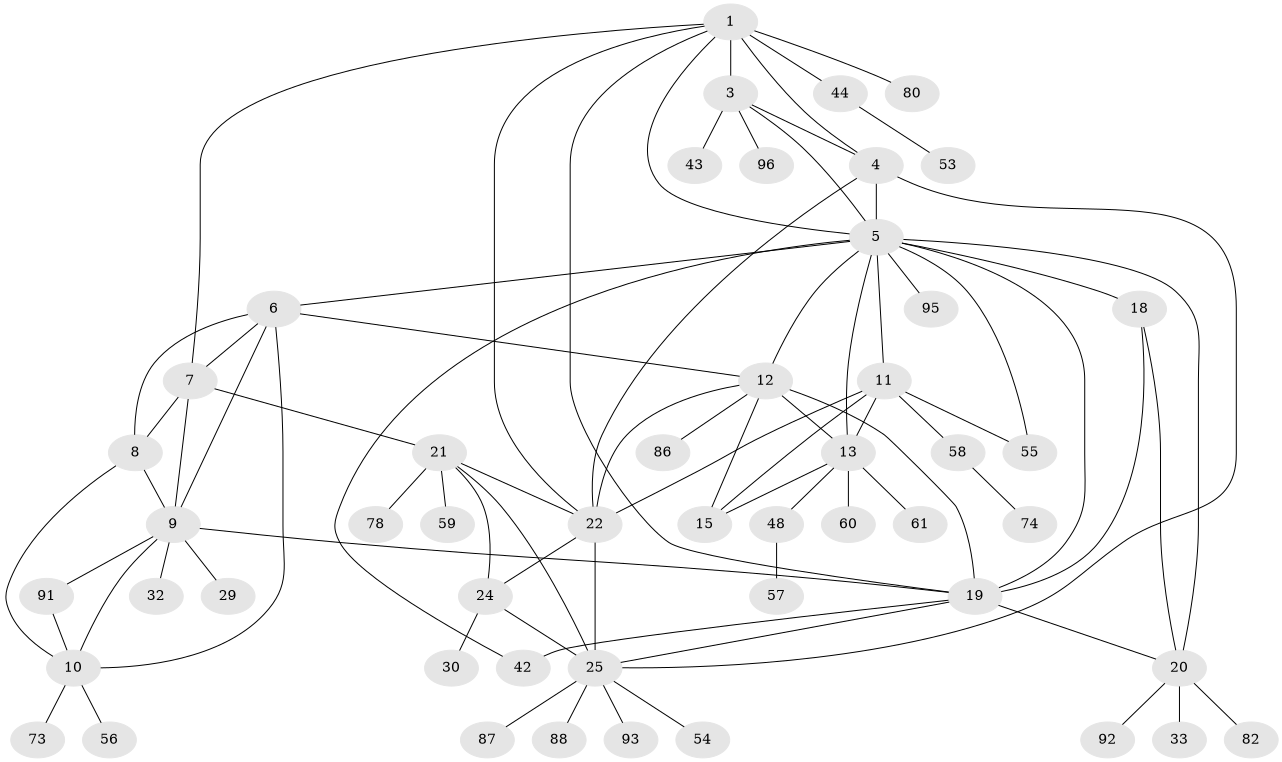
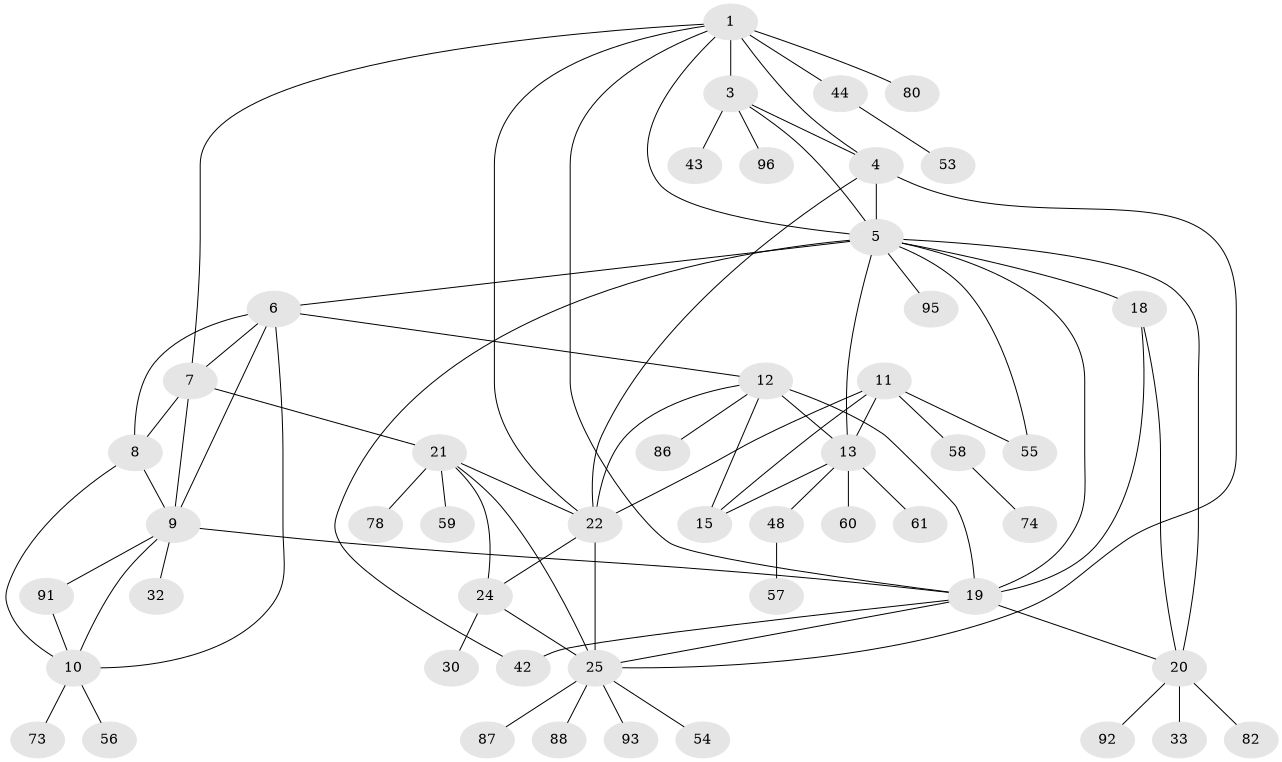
(808, 301) -> none
(880, 309) -> none
(228, 596) -> none
